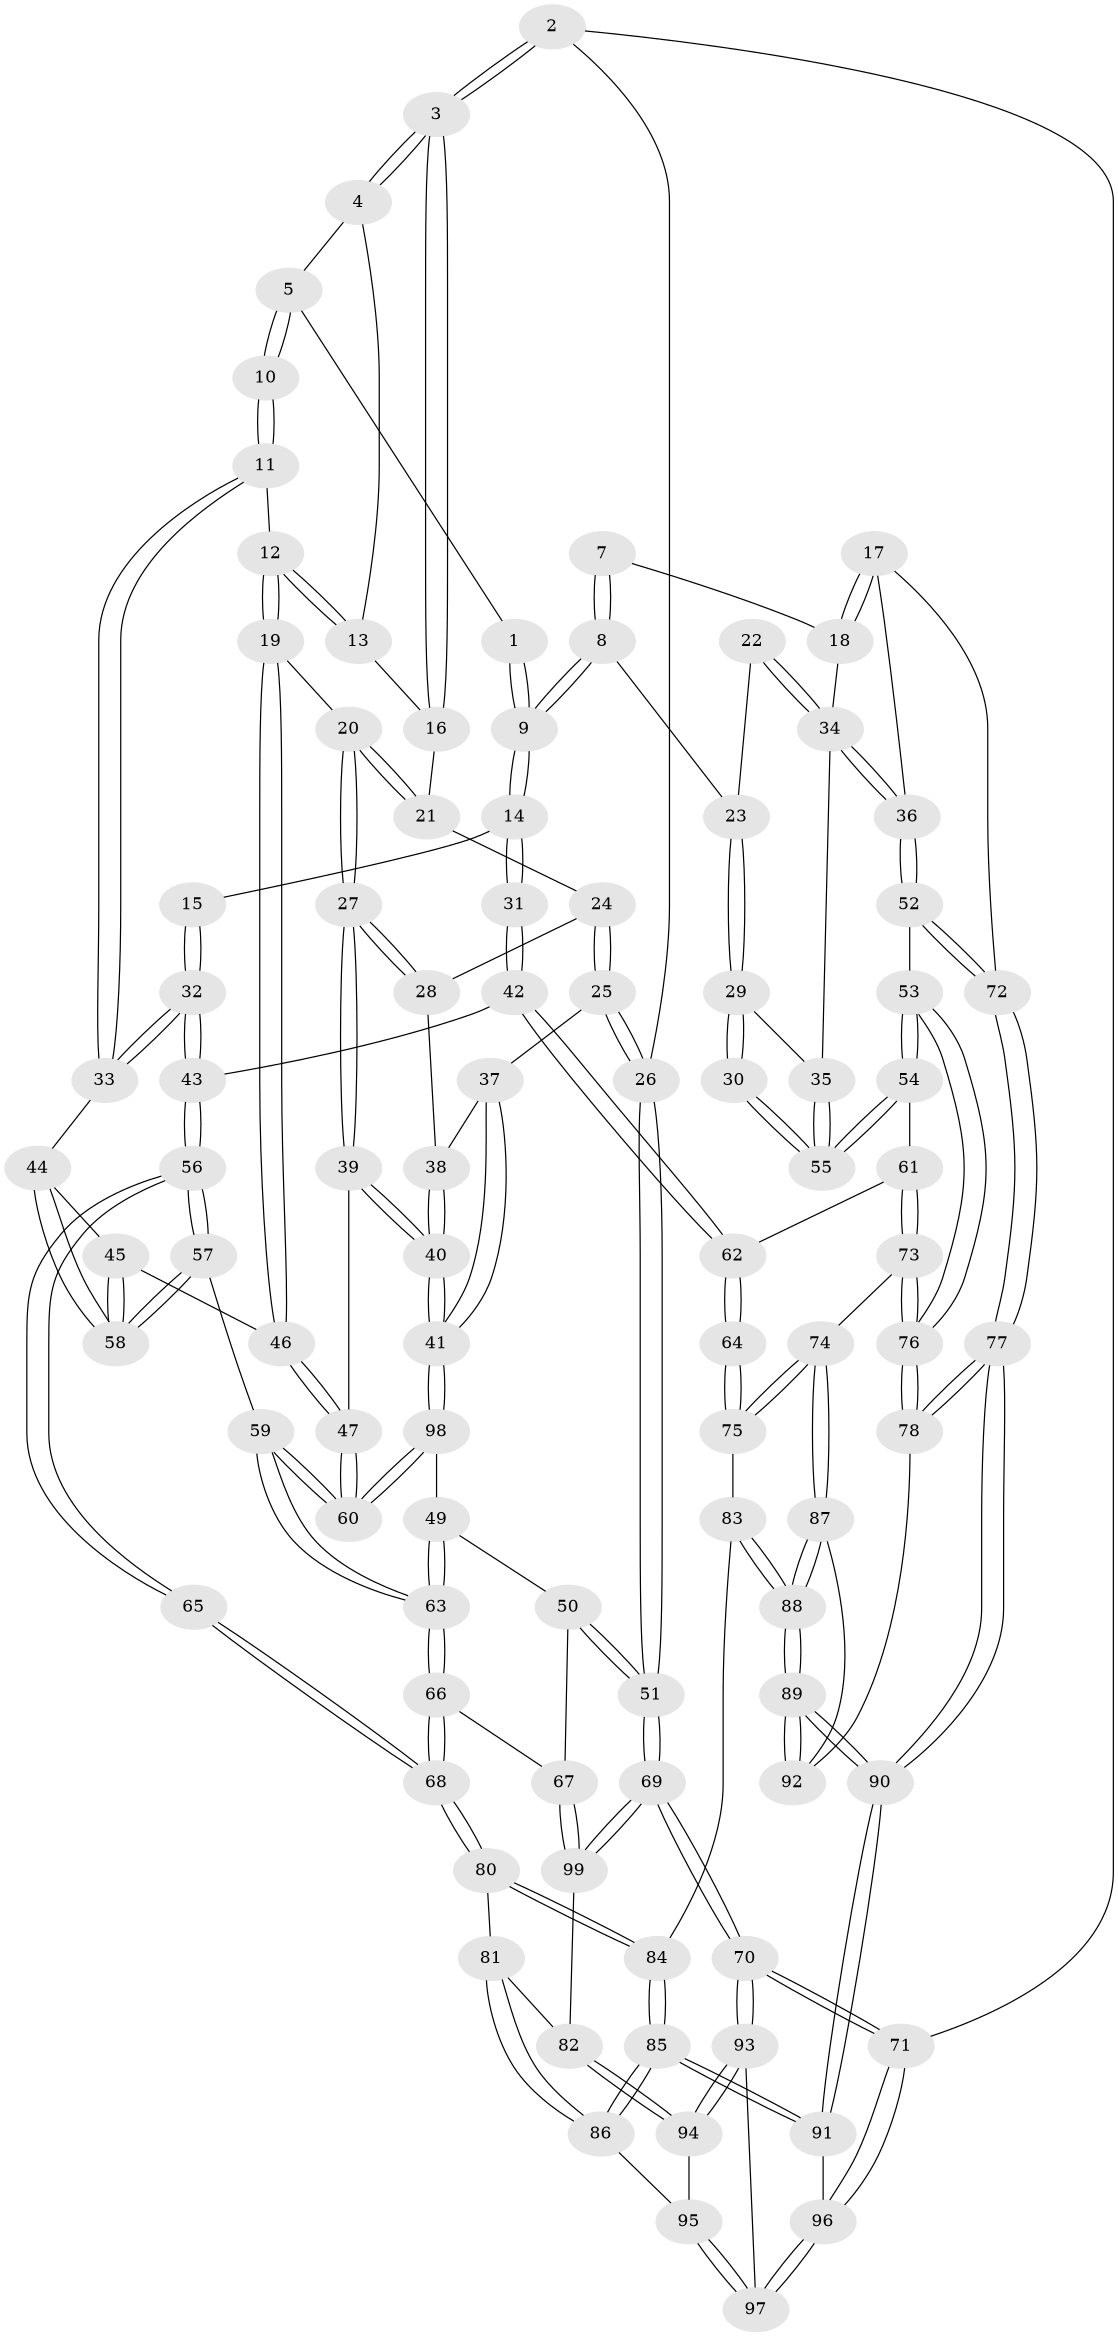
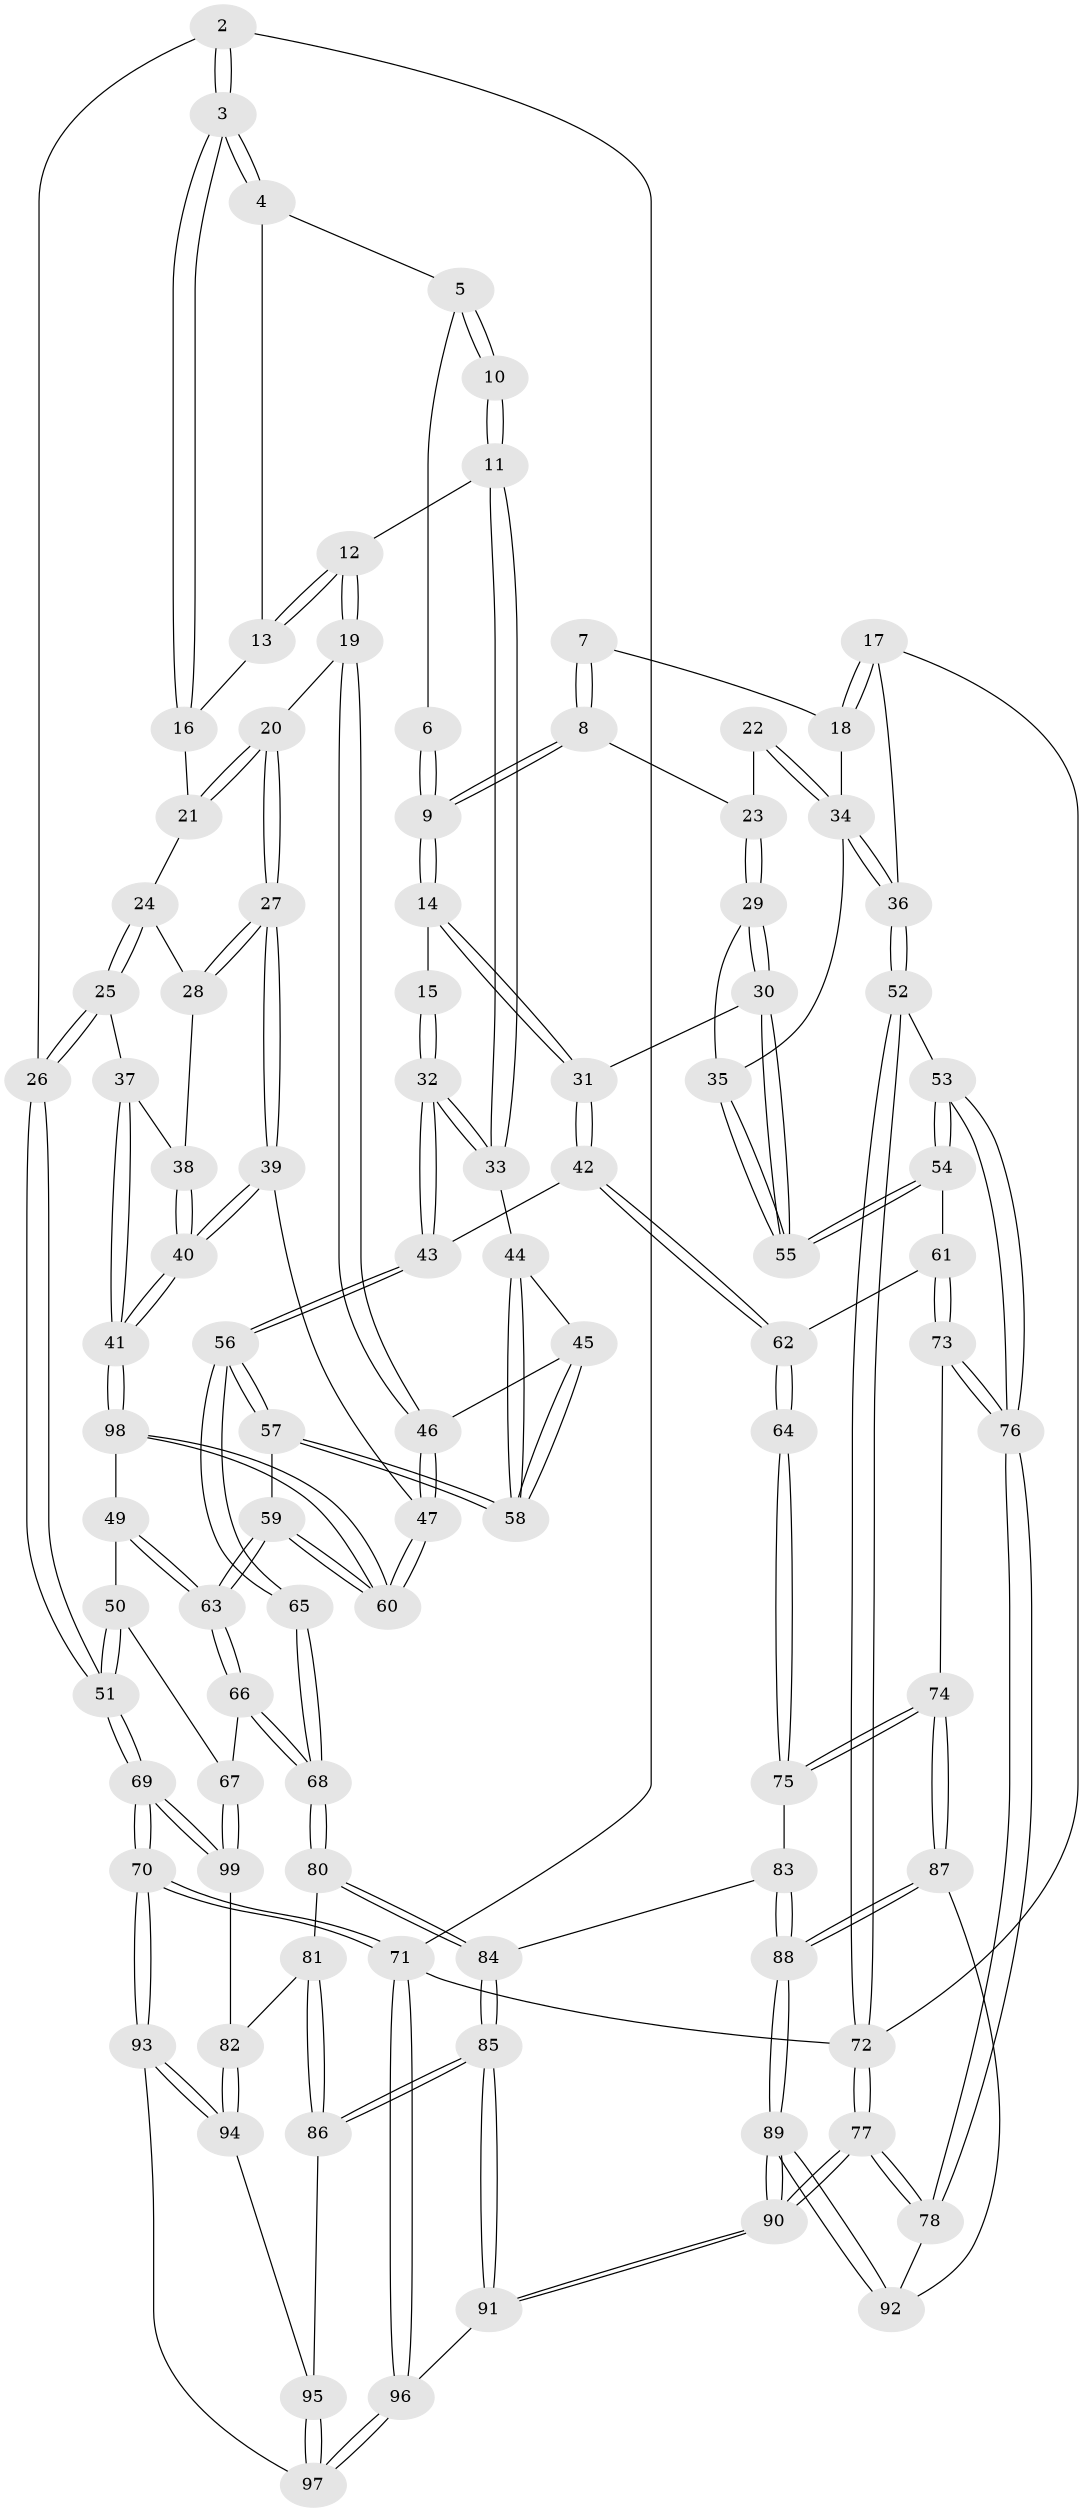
(515, 641) -> (428, 729)
none -> (674, 1037)
none -> (626, 2020)
